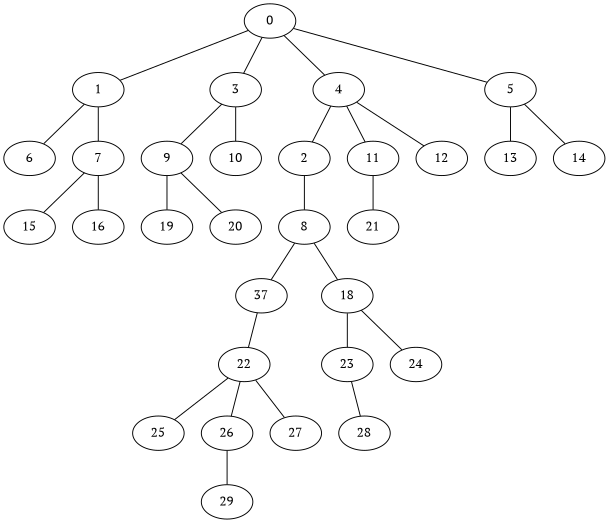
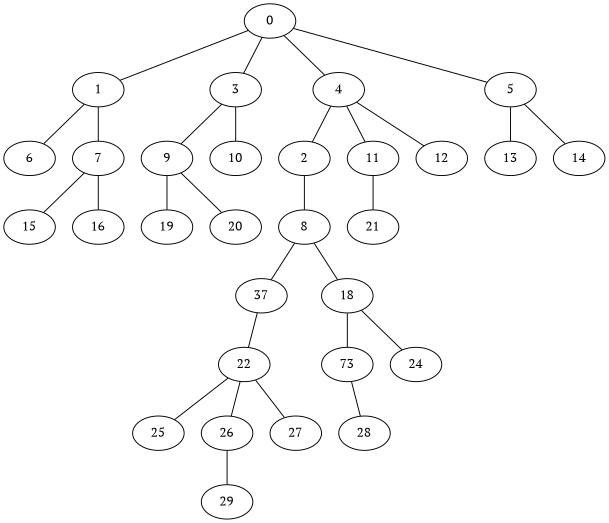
(347, 364) -> (347, 364)
